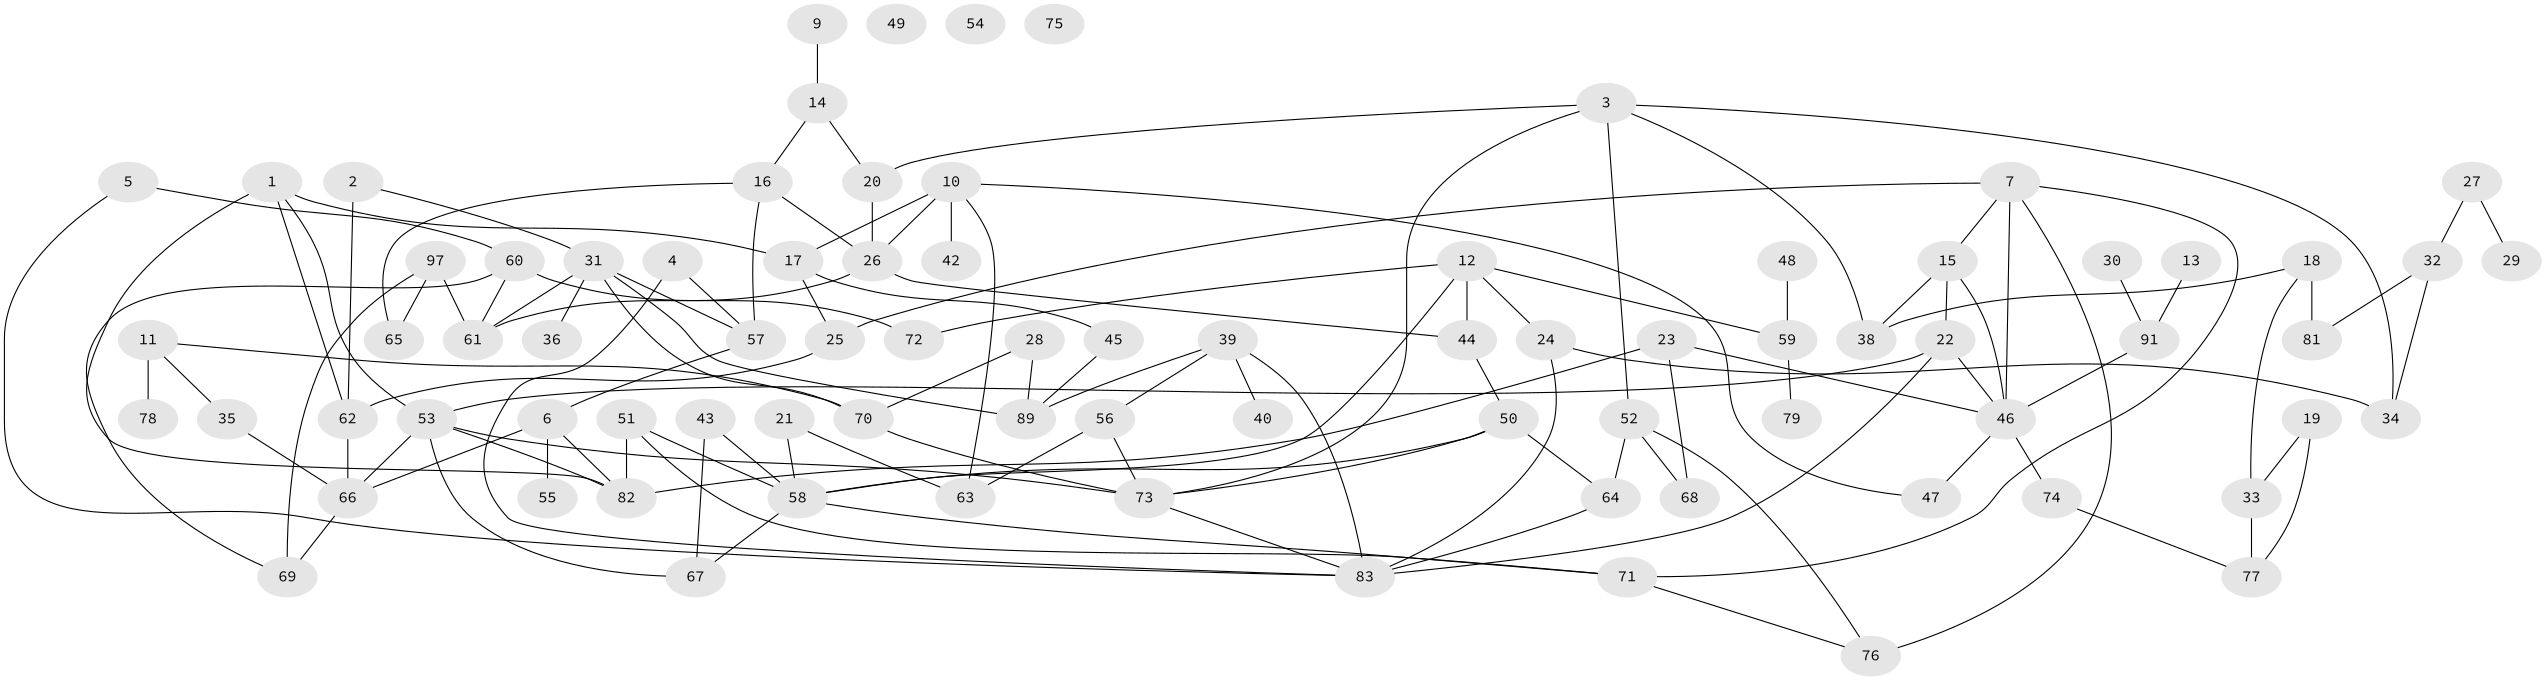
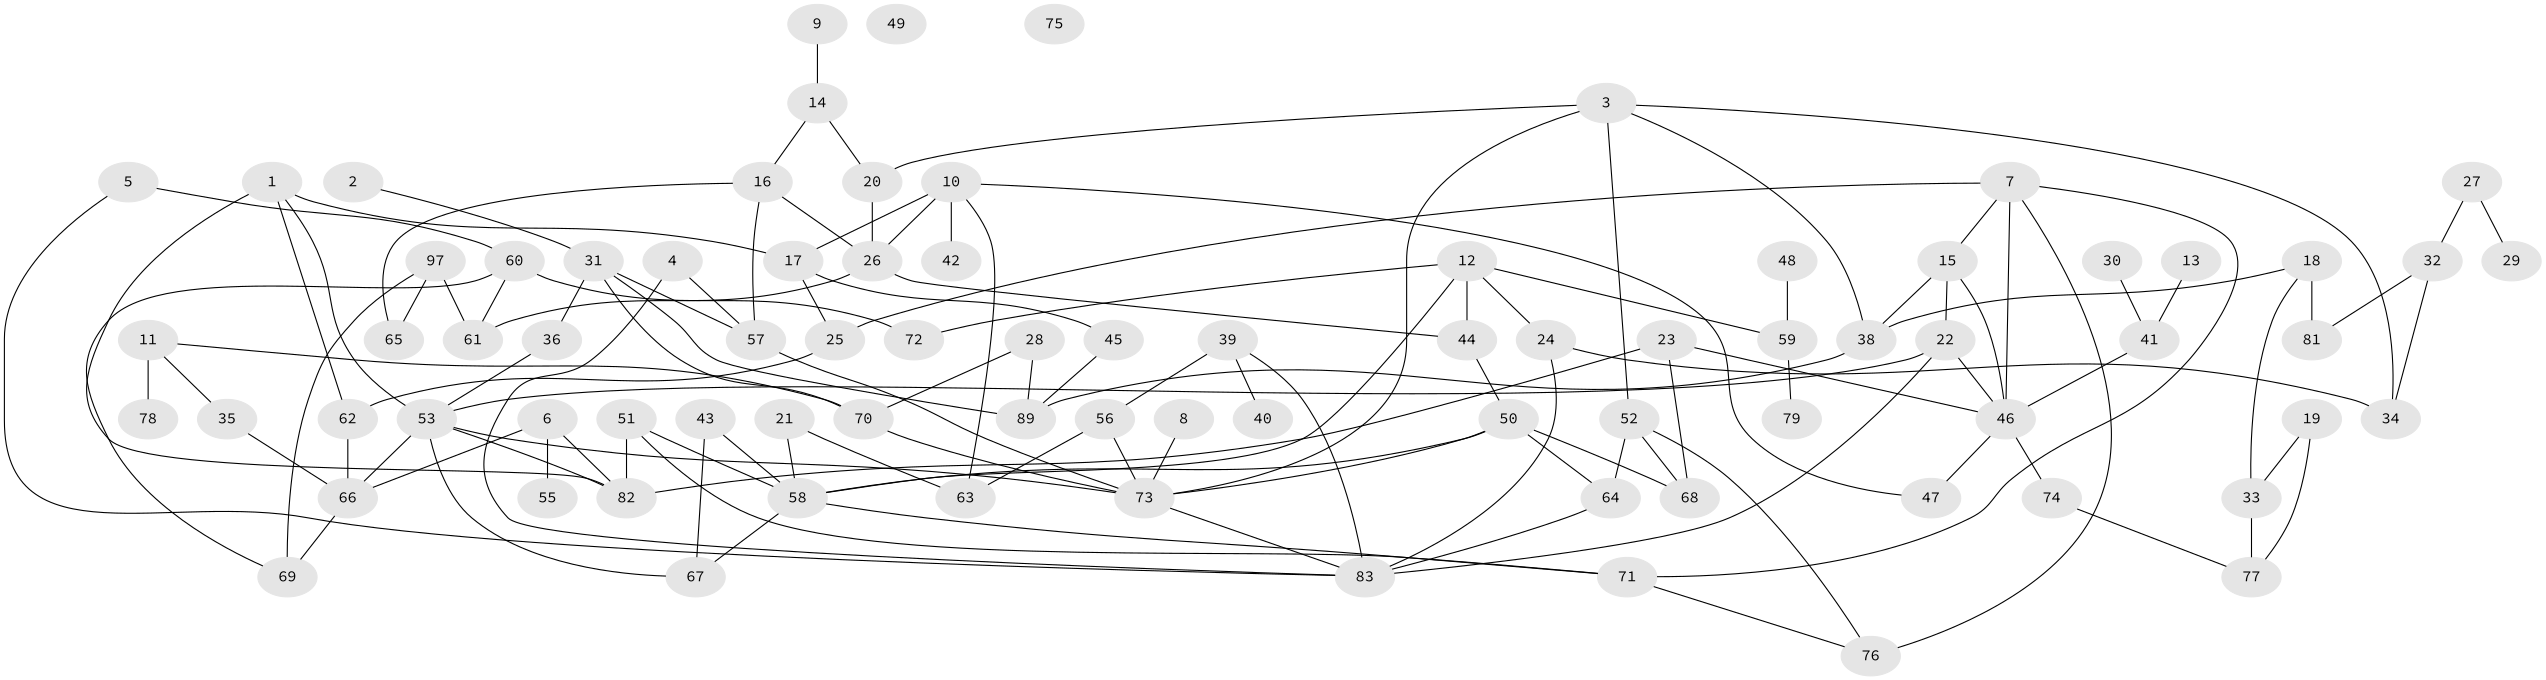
(975, 24) -> none
(351, 301) -> none
(533, 301) -> none
(2149, 340) -> (2149, 340)
(649, 376) -> (949, 421)
(1125, 376) -> (1446, 380)
none -> (473, 390)
none -> (1184, 419)
none -> (1601, 457)
